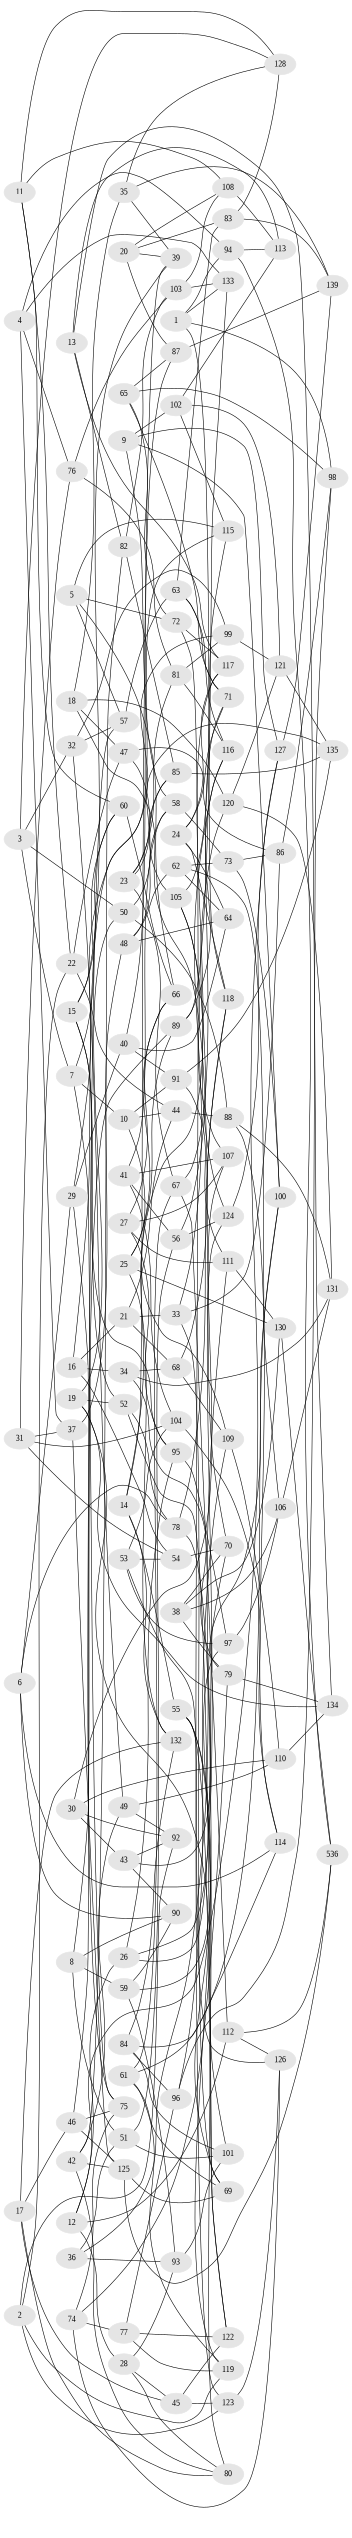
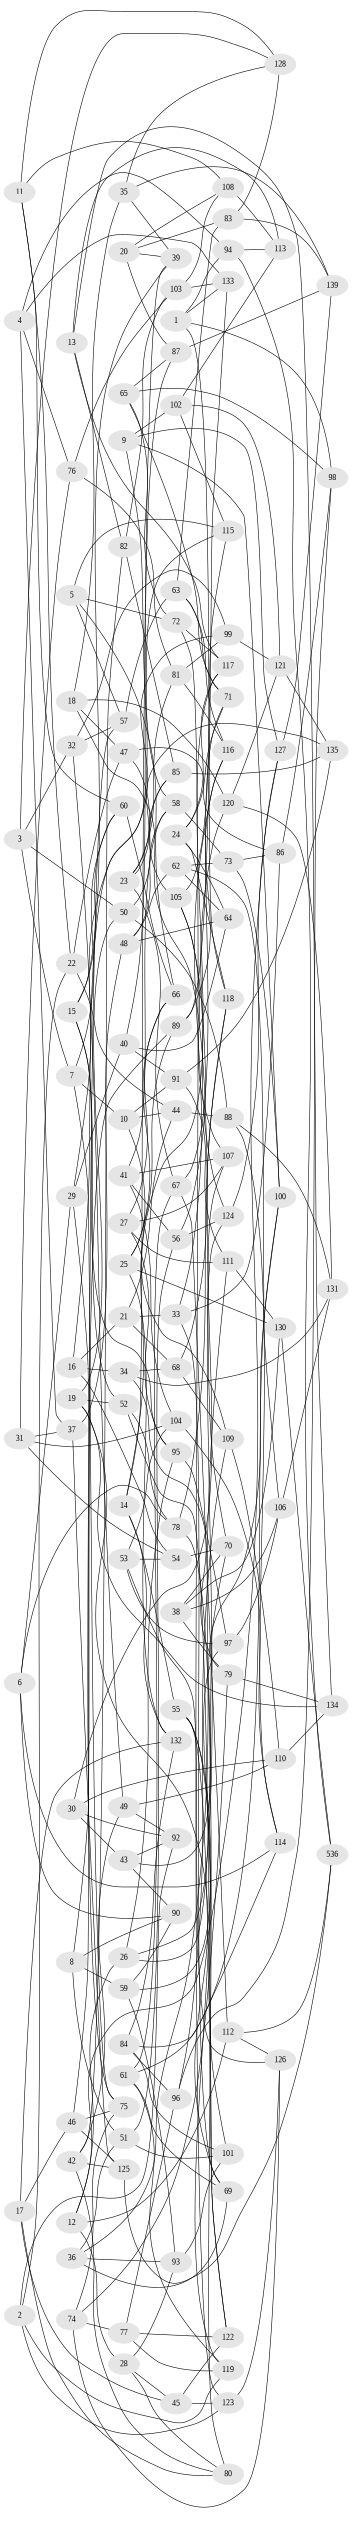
(174, 2203) -> (160, 2287)
